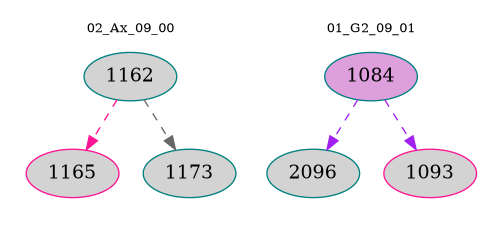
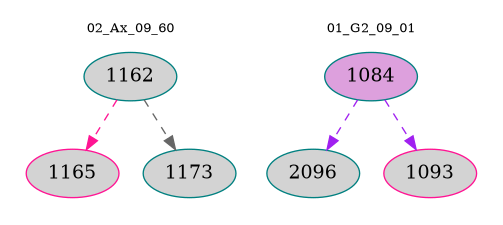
(131, 29) -> (131, 29)
